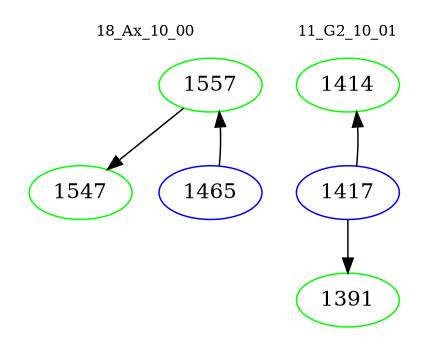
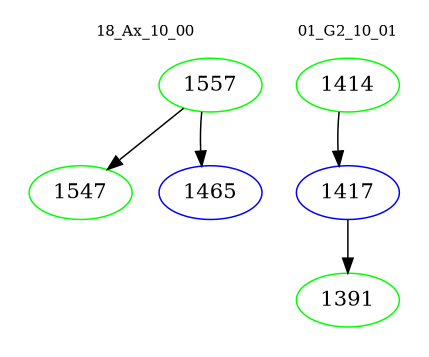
(348, 32) -> (348, 32)
(220, 147) -> (201, 131)
(358, 147) -> (338, 131)
